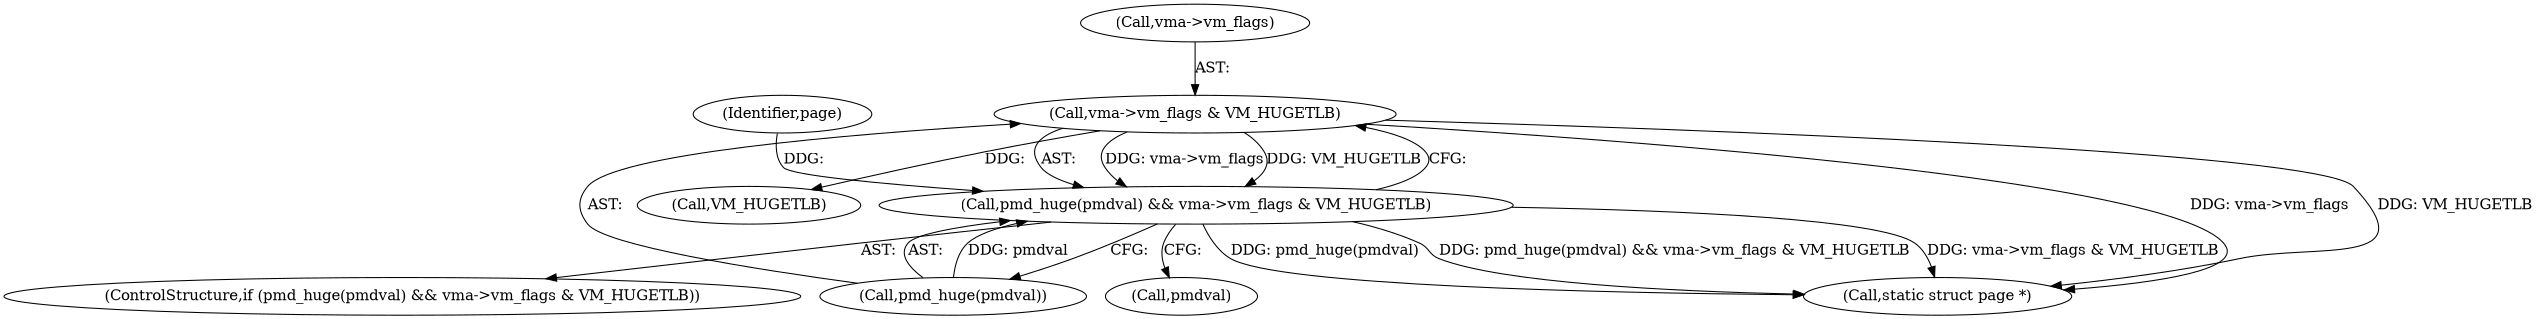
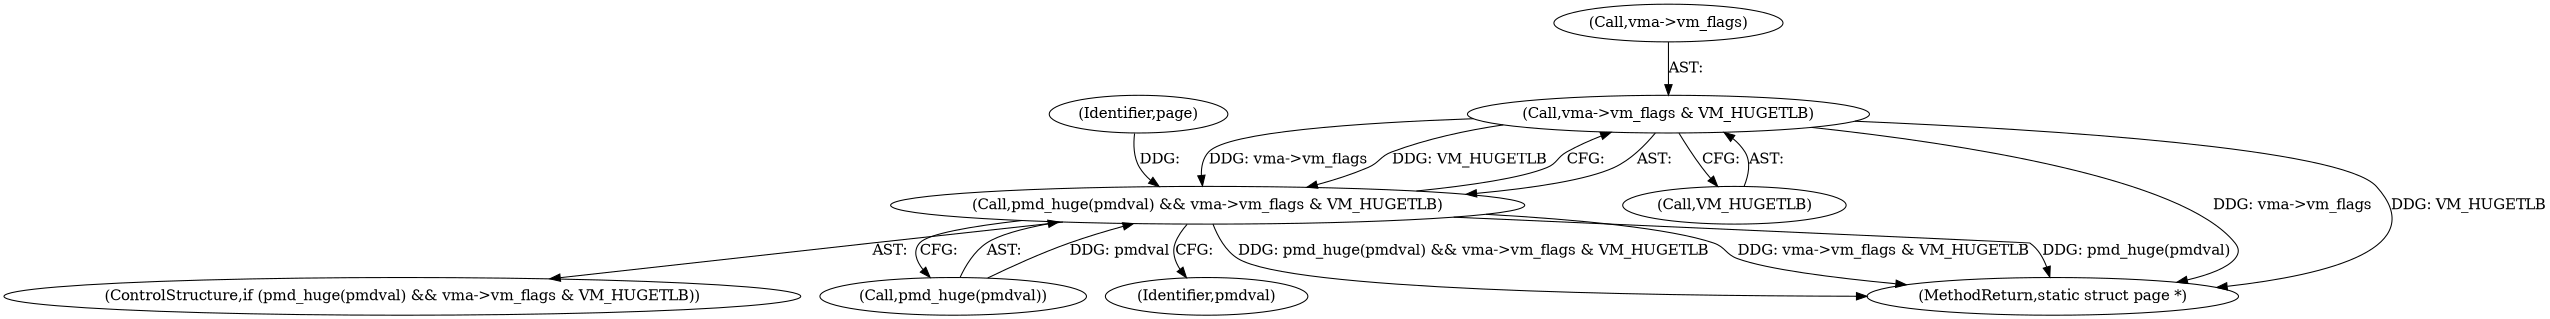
(1007, 160) -> (1723, 160)
(638, 165) -> (1748, 160)
(1181, 296) -> (1207, 296)
(1938, 296) -> (2053, 296)
